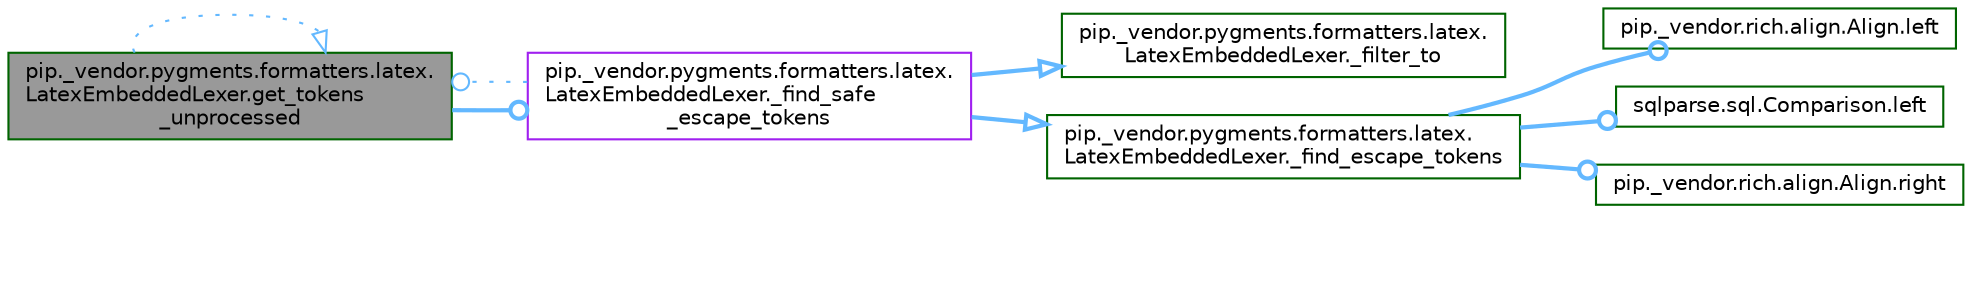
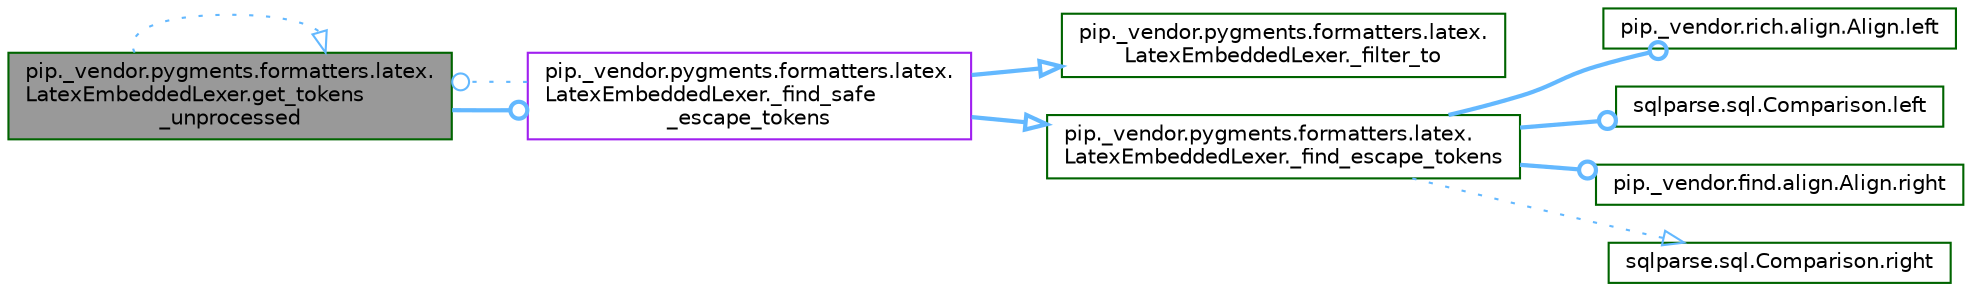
(1780, 185) -> (1780, 185)
none -> (1780, 263)
